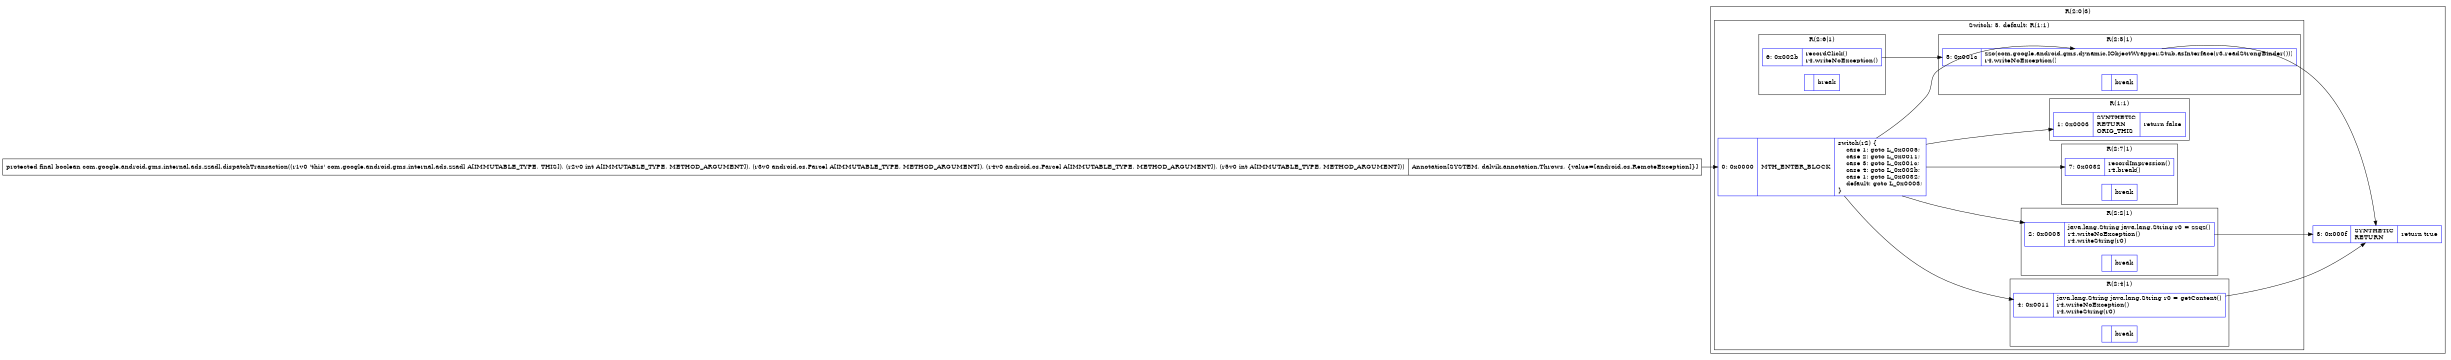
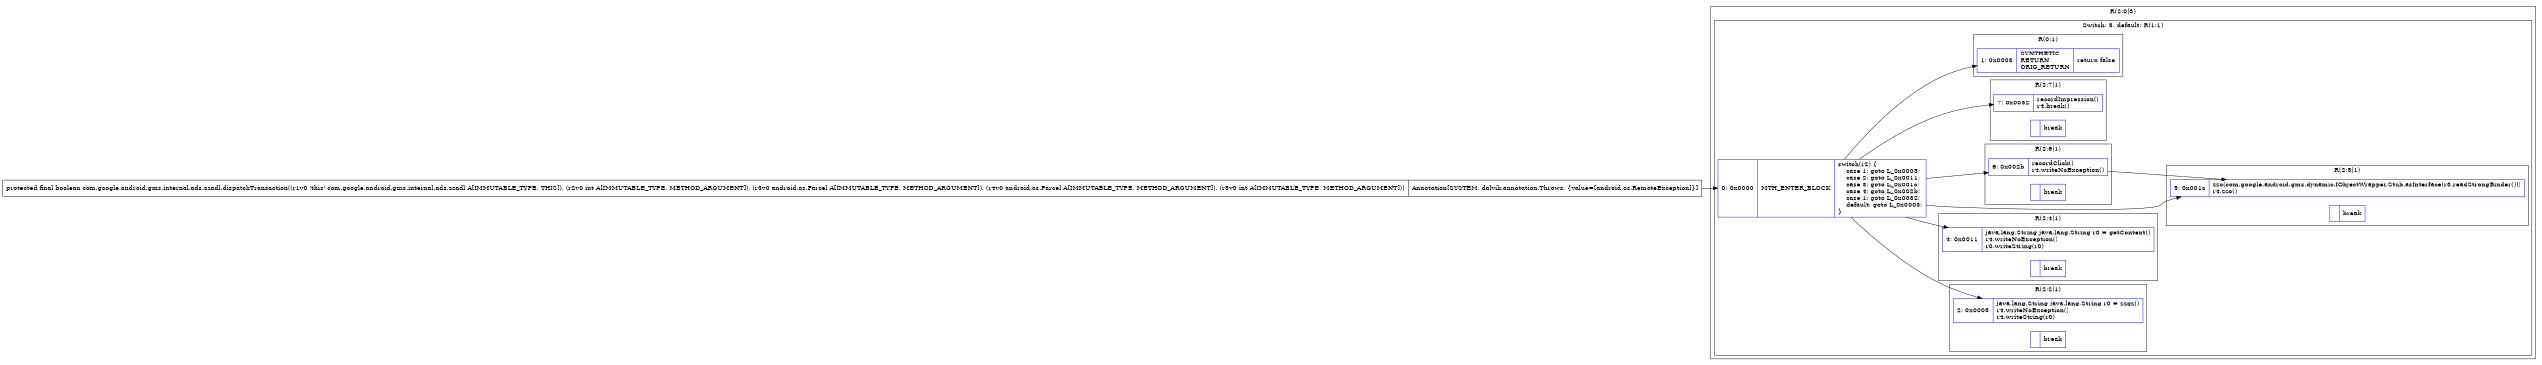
(2021, 60) -> (2225, 191)
(2119, 104) -> (2048, 39)
(2115, 131) -> (2045, 67)
none -> (1955, 176)
(2377, 234) -> none
(2086, 312) -> (2015, 246)
